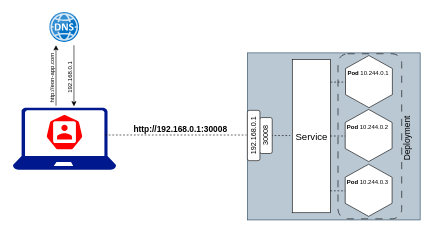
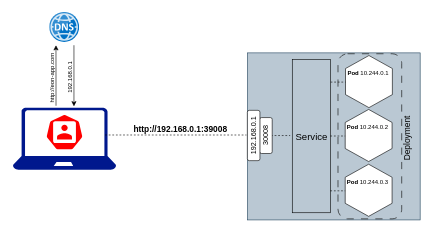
(180, 129) -> (180, 129)
(311, 136) -> (311, 136)
